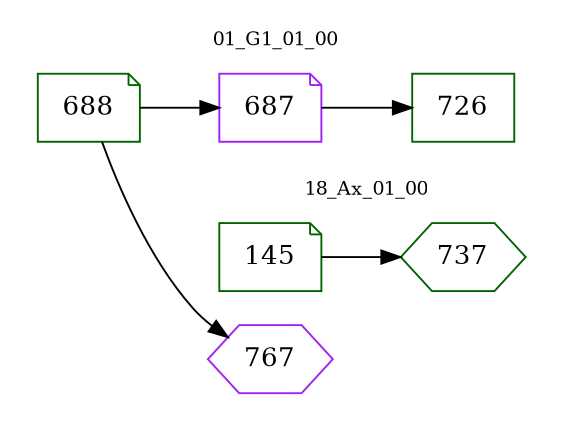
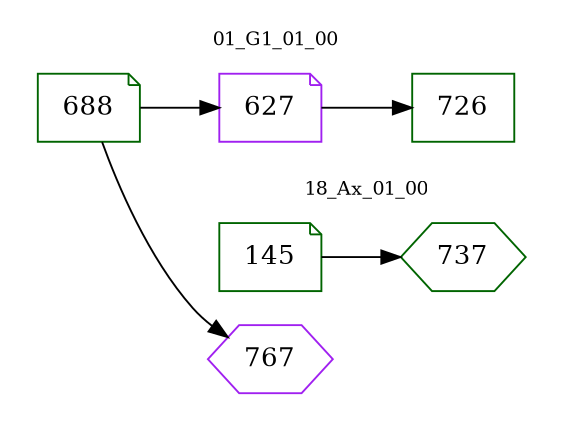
(270, 108) -> (270, 108)
